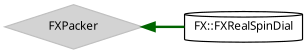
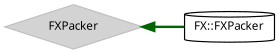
(244, 27) -> (230, 27)
